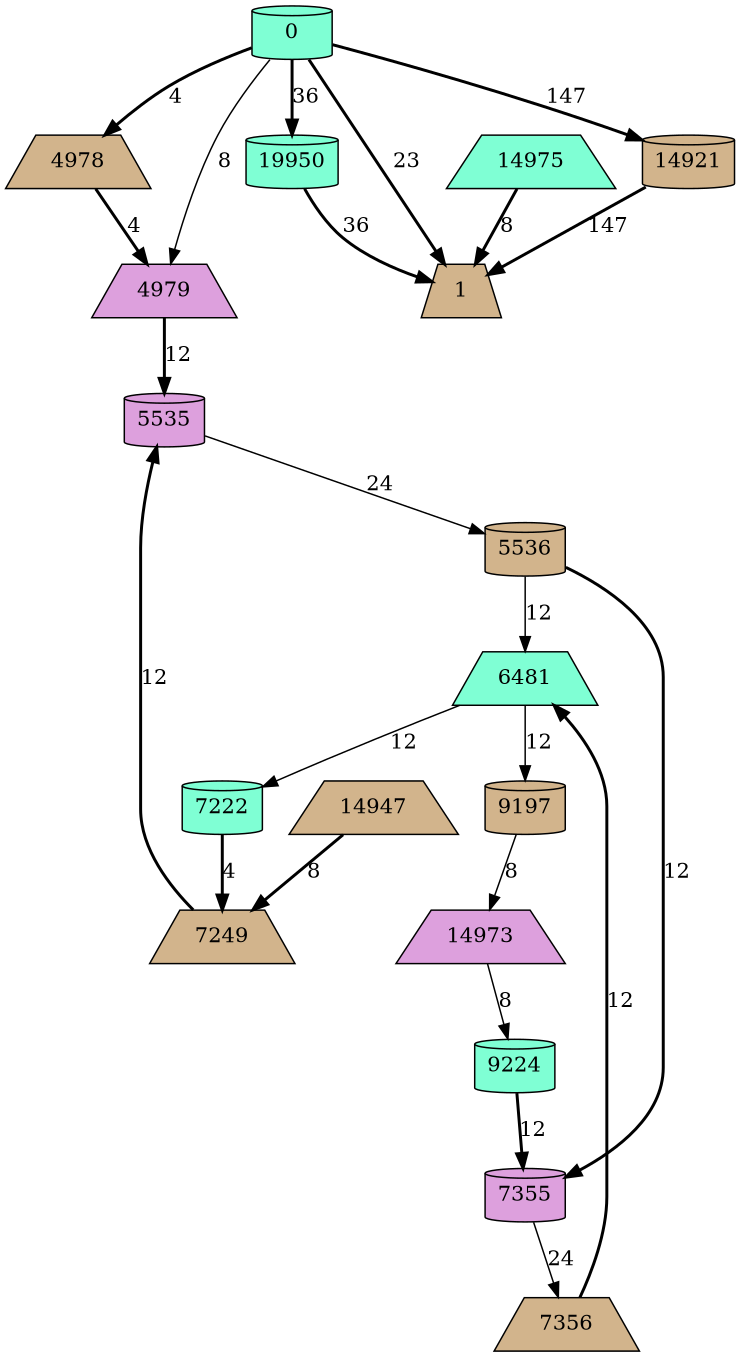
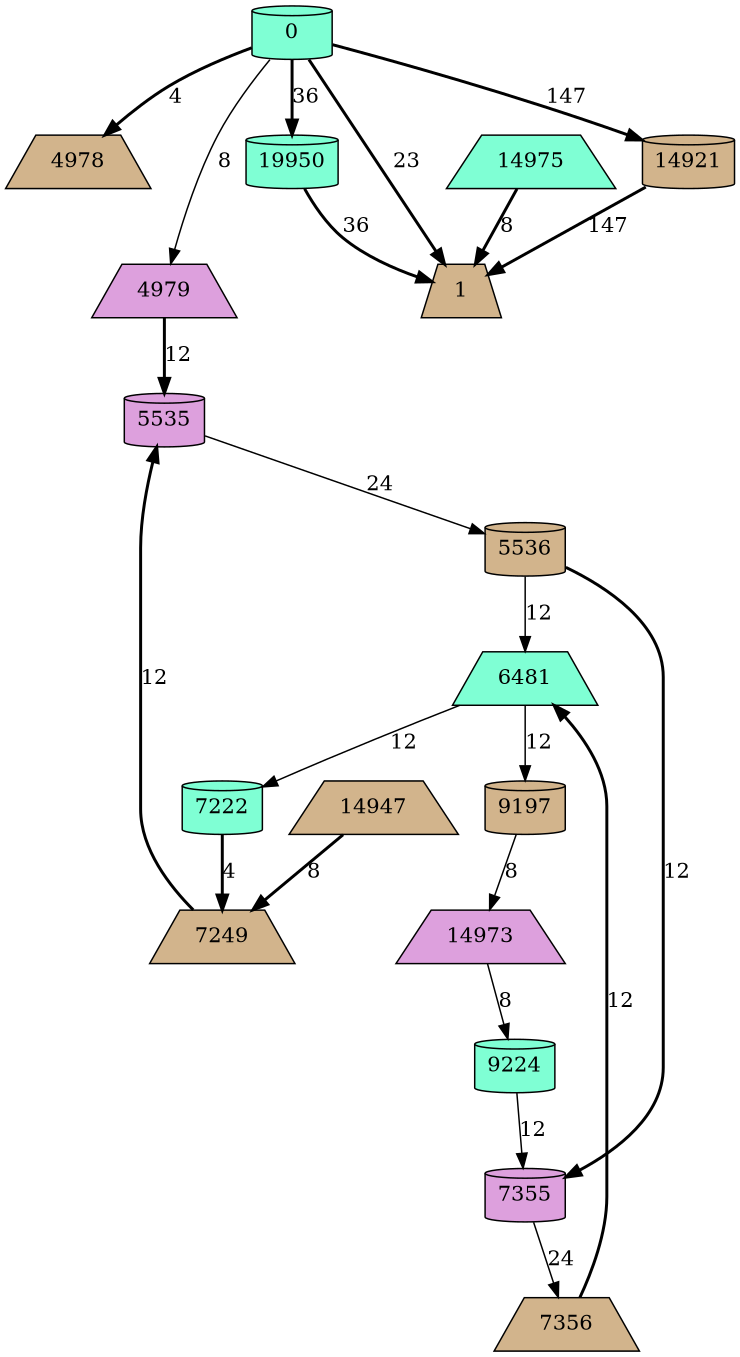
(117, 220) -> none
(519, 1123) -> (519, 1123)
